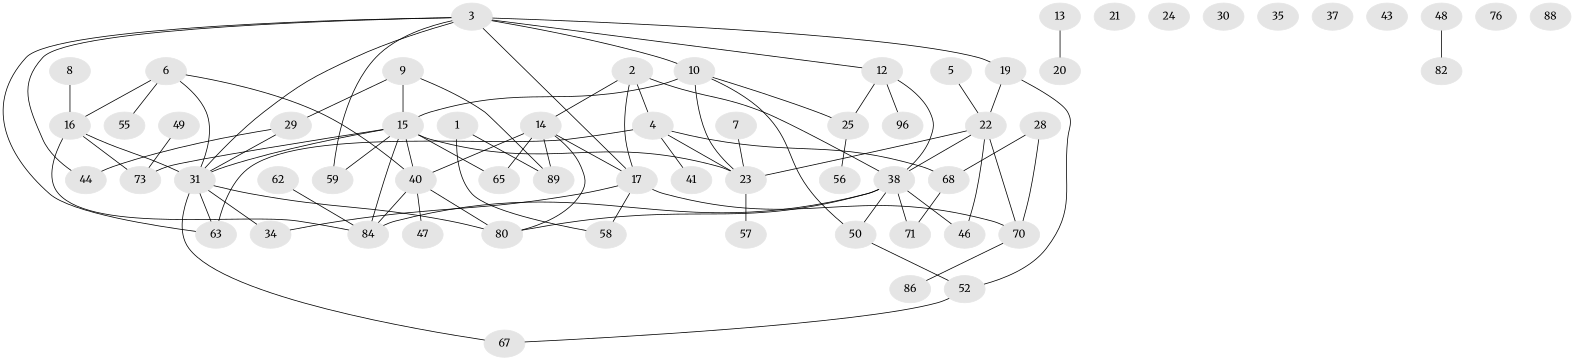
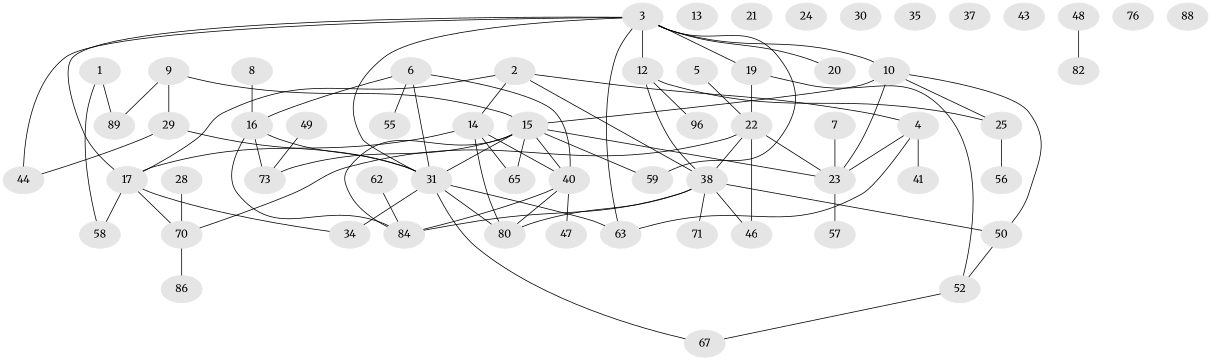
(1060, 44) -> (779, 51)
(546, 149) -> none
(949, 180) -> none
